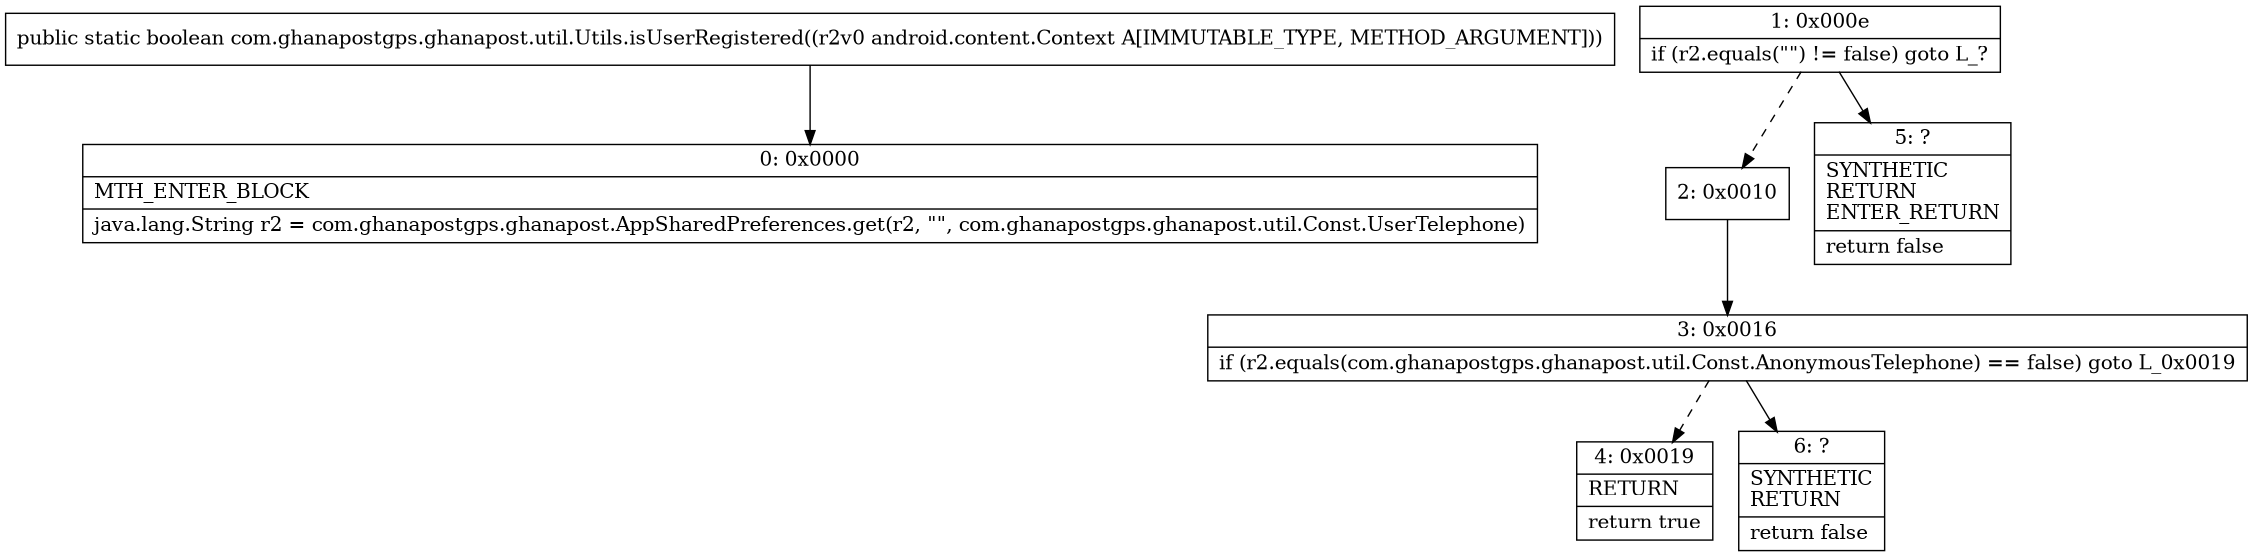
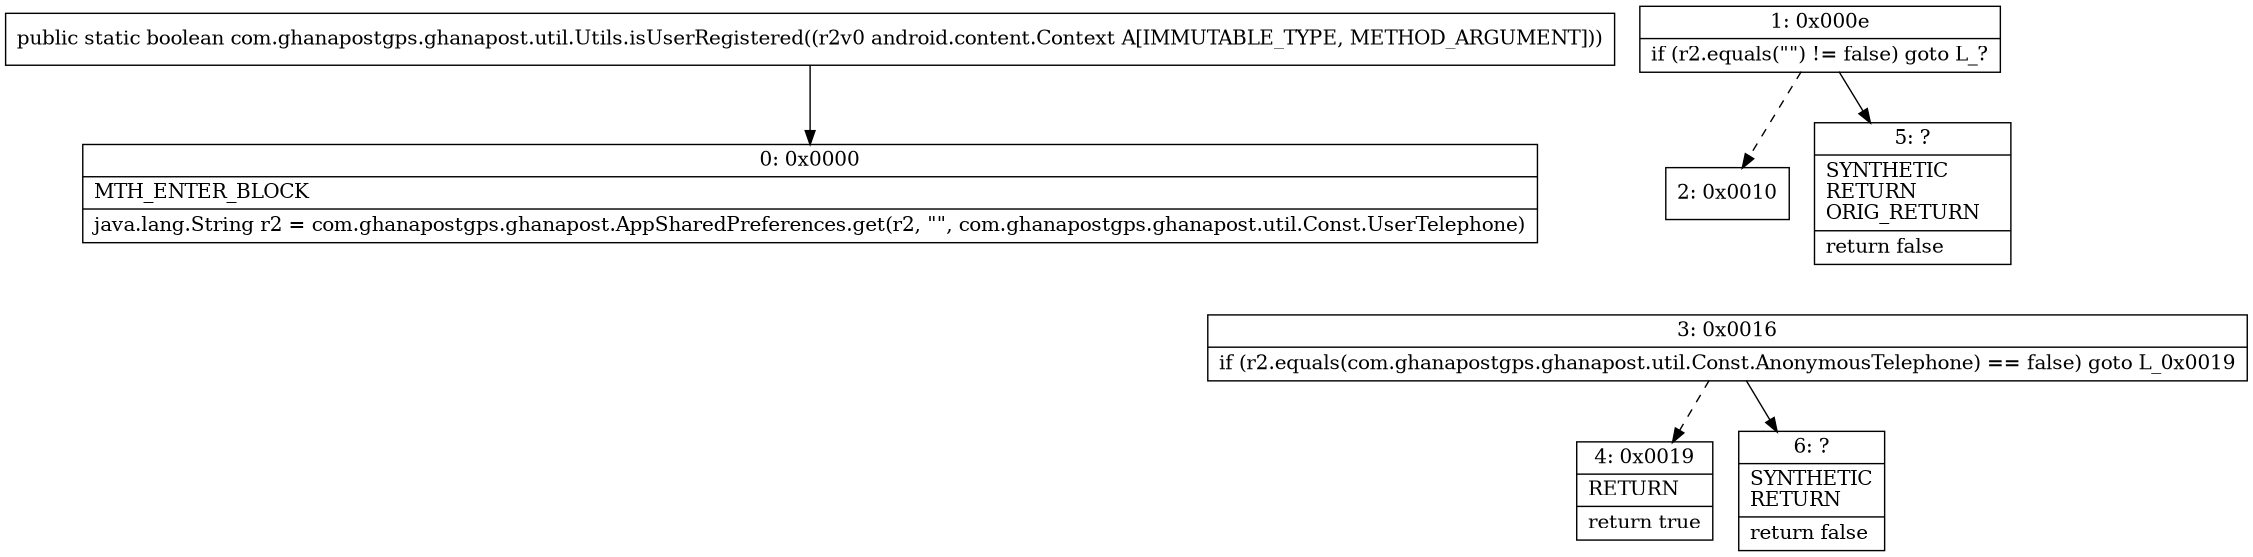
(1913, 213) -> (1903, 213)
(1728, 260) -> none
